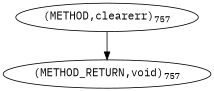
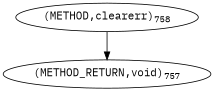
(163, 16) -> (163, 16)
